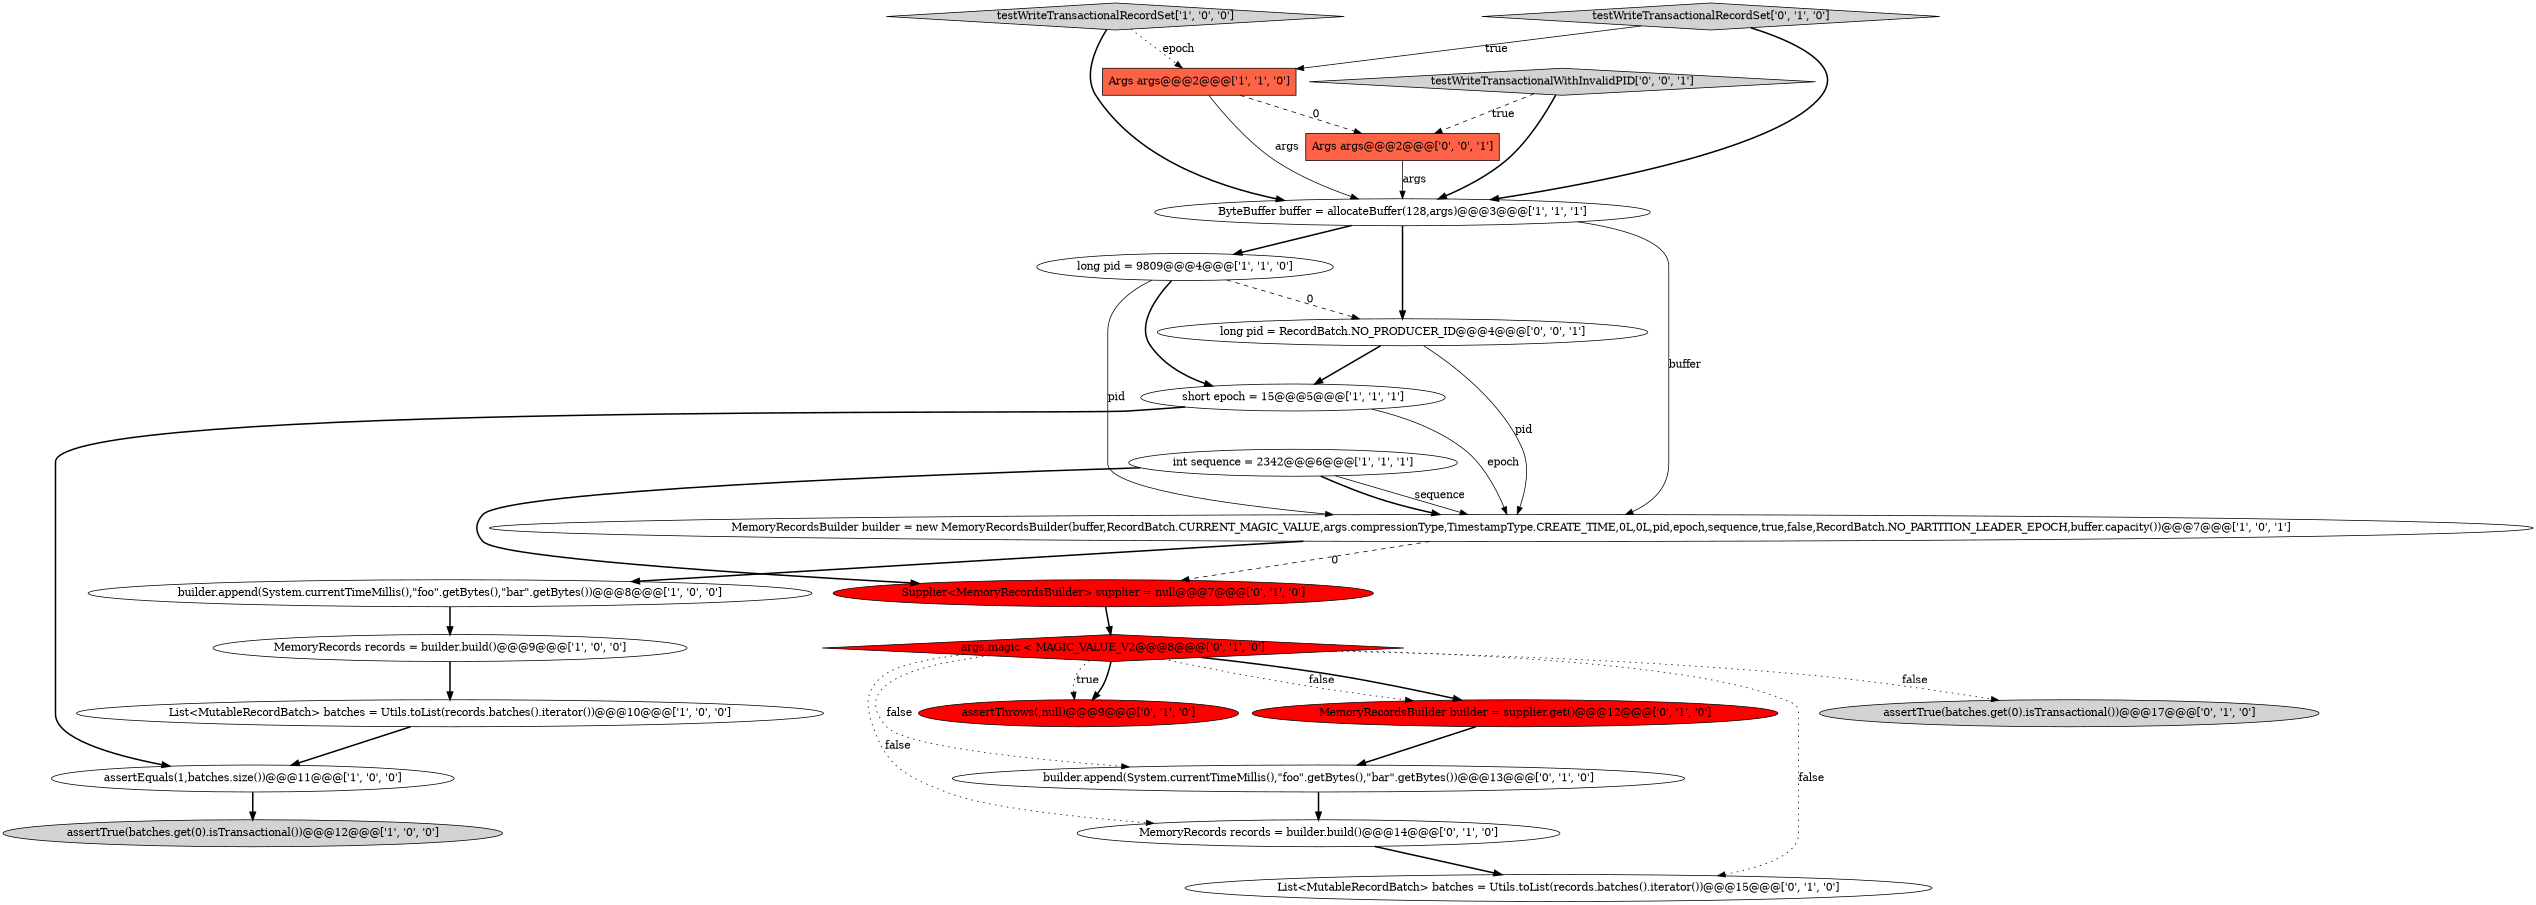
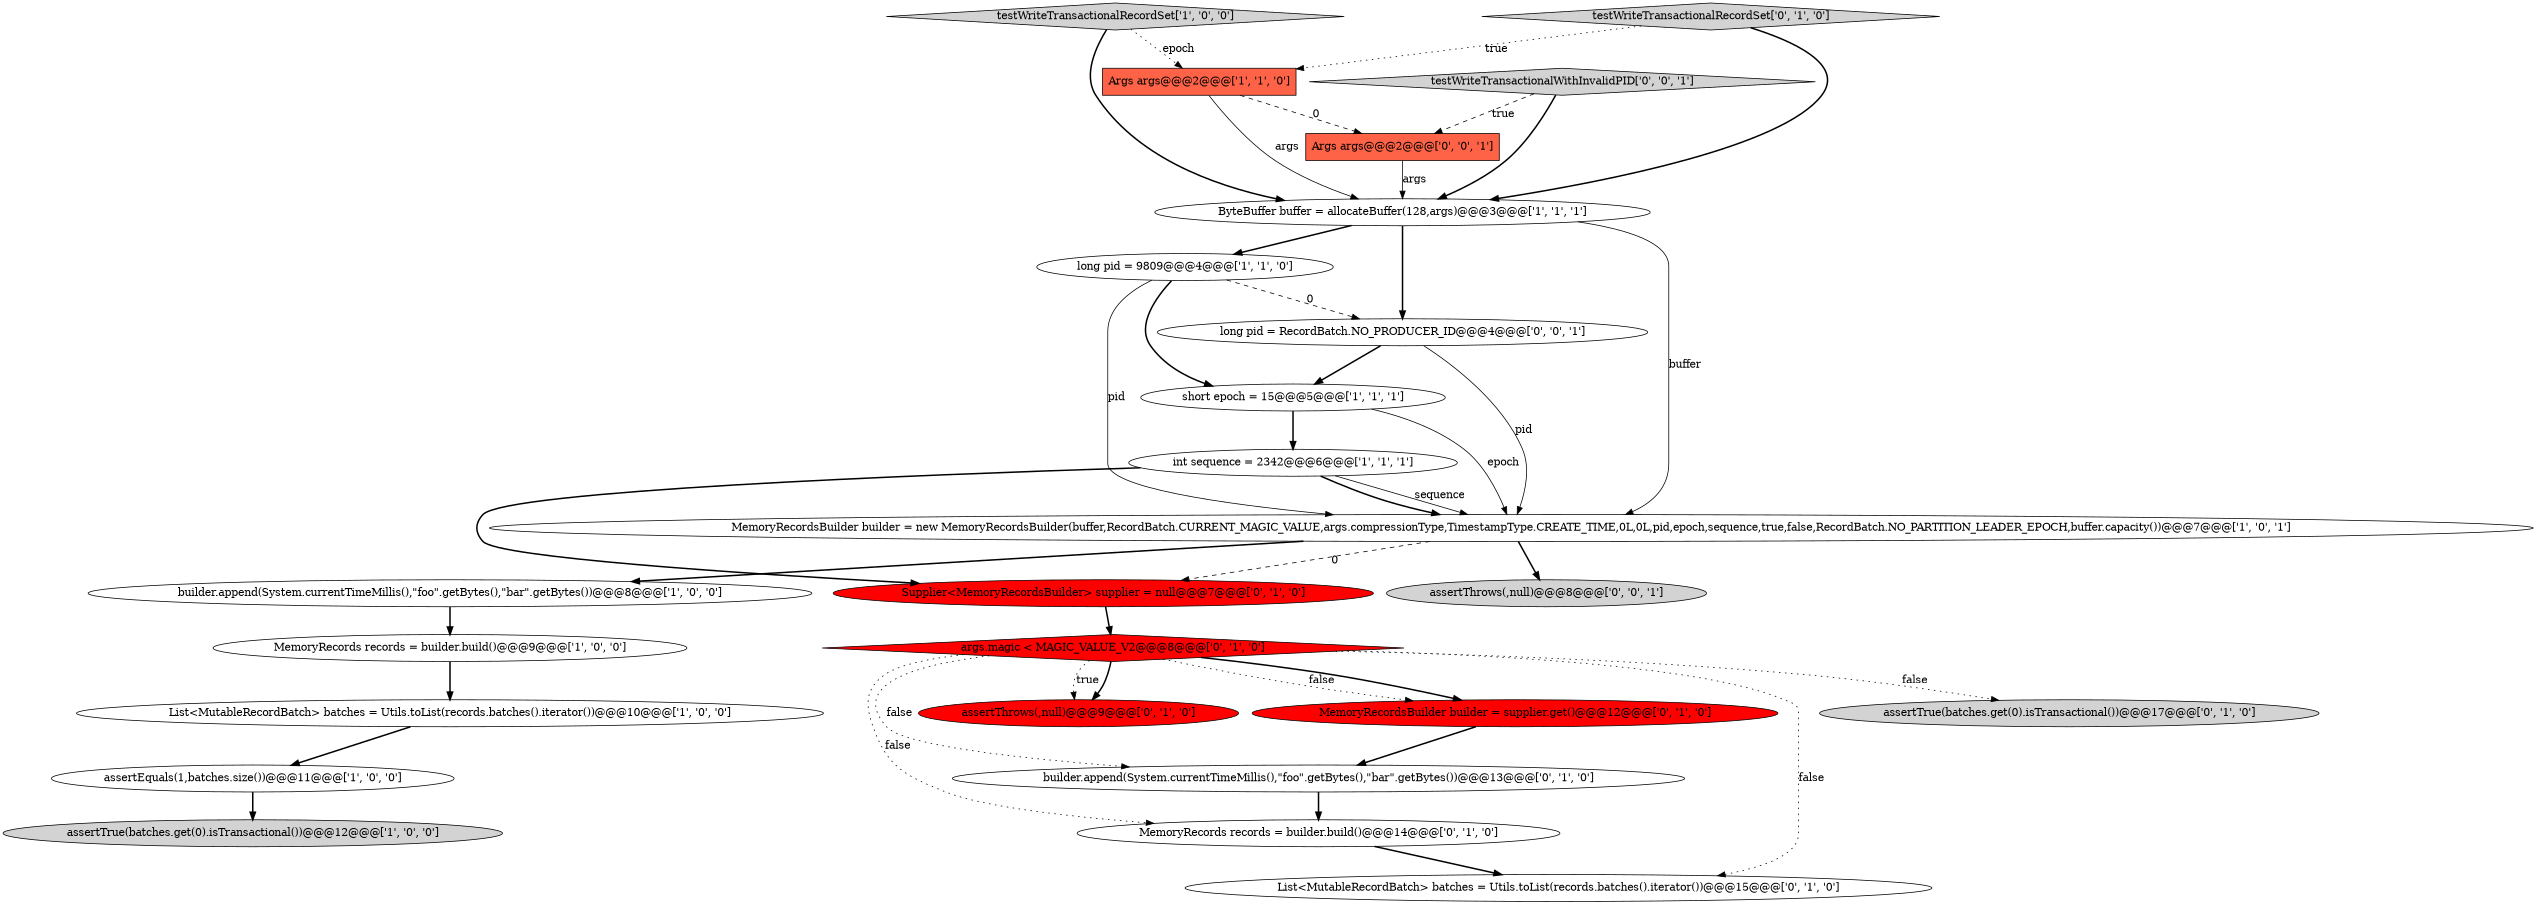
(1472, 47) -> (1472, 47)
(430, 419) -> (1293, 426)
none -> (1546, 593)
